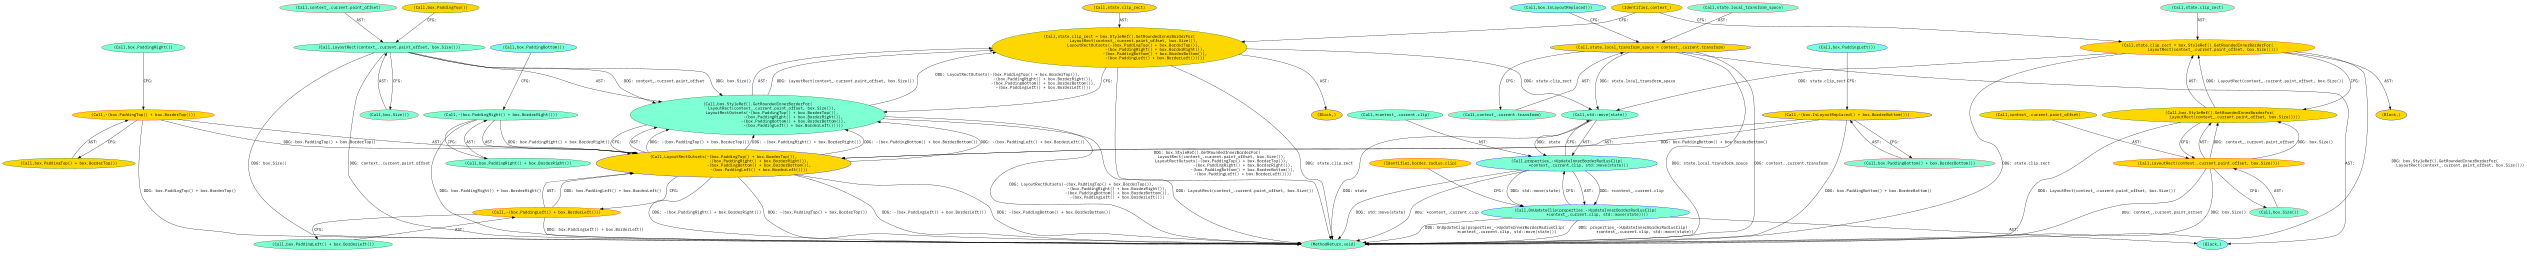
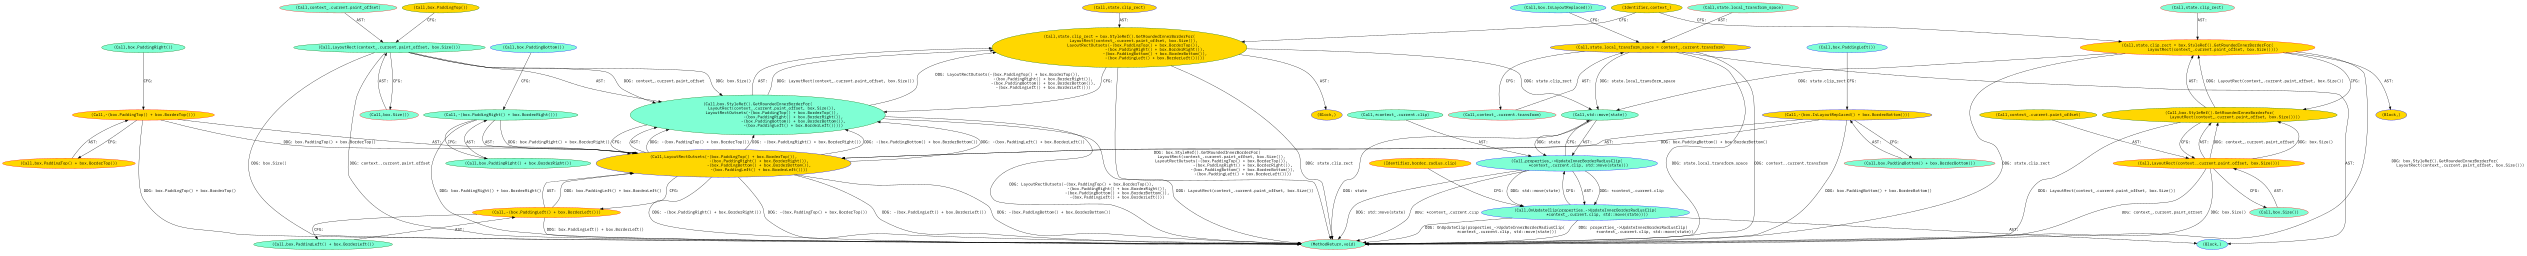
(69, 163) -> (69, 163)
